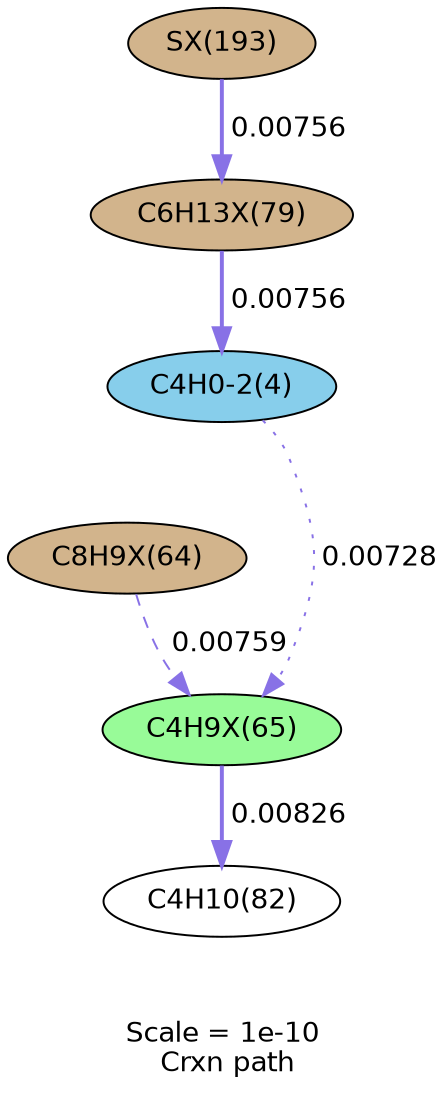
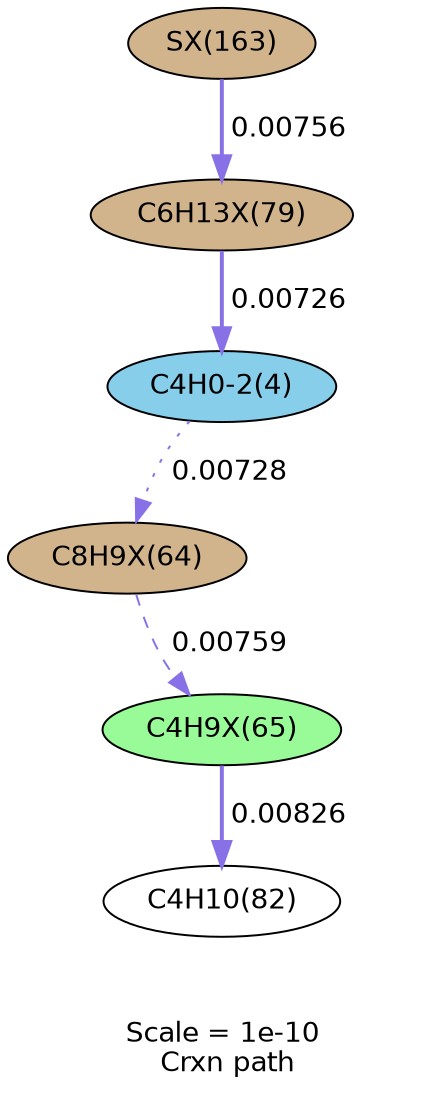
(222, 43) -> (222, 43)
(285, 301) -> (285, 301)
(313, 547) -> (162, 458)
